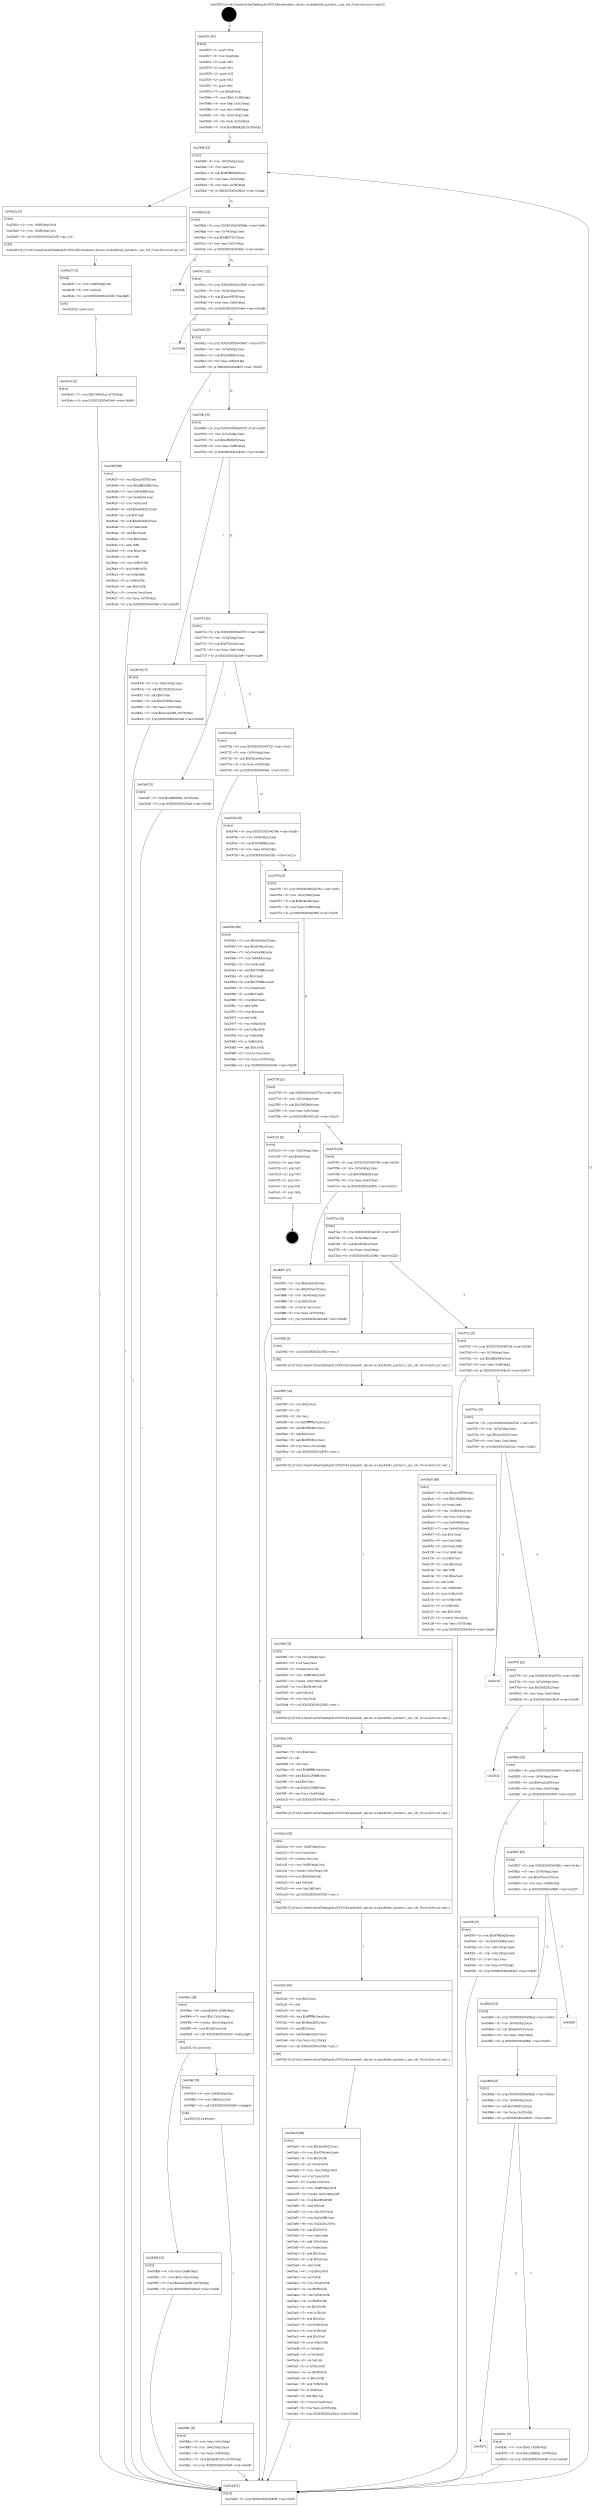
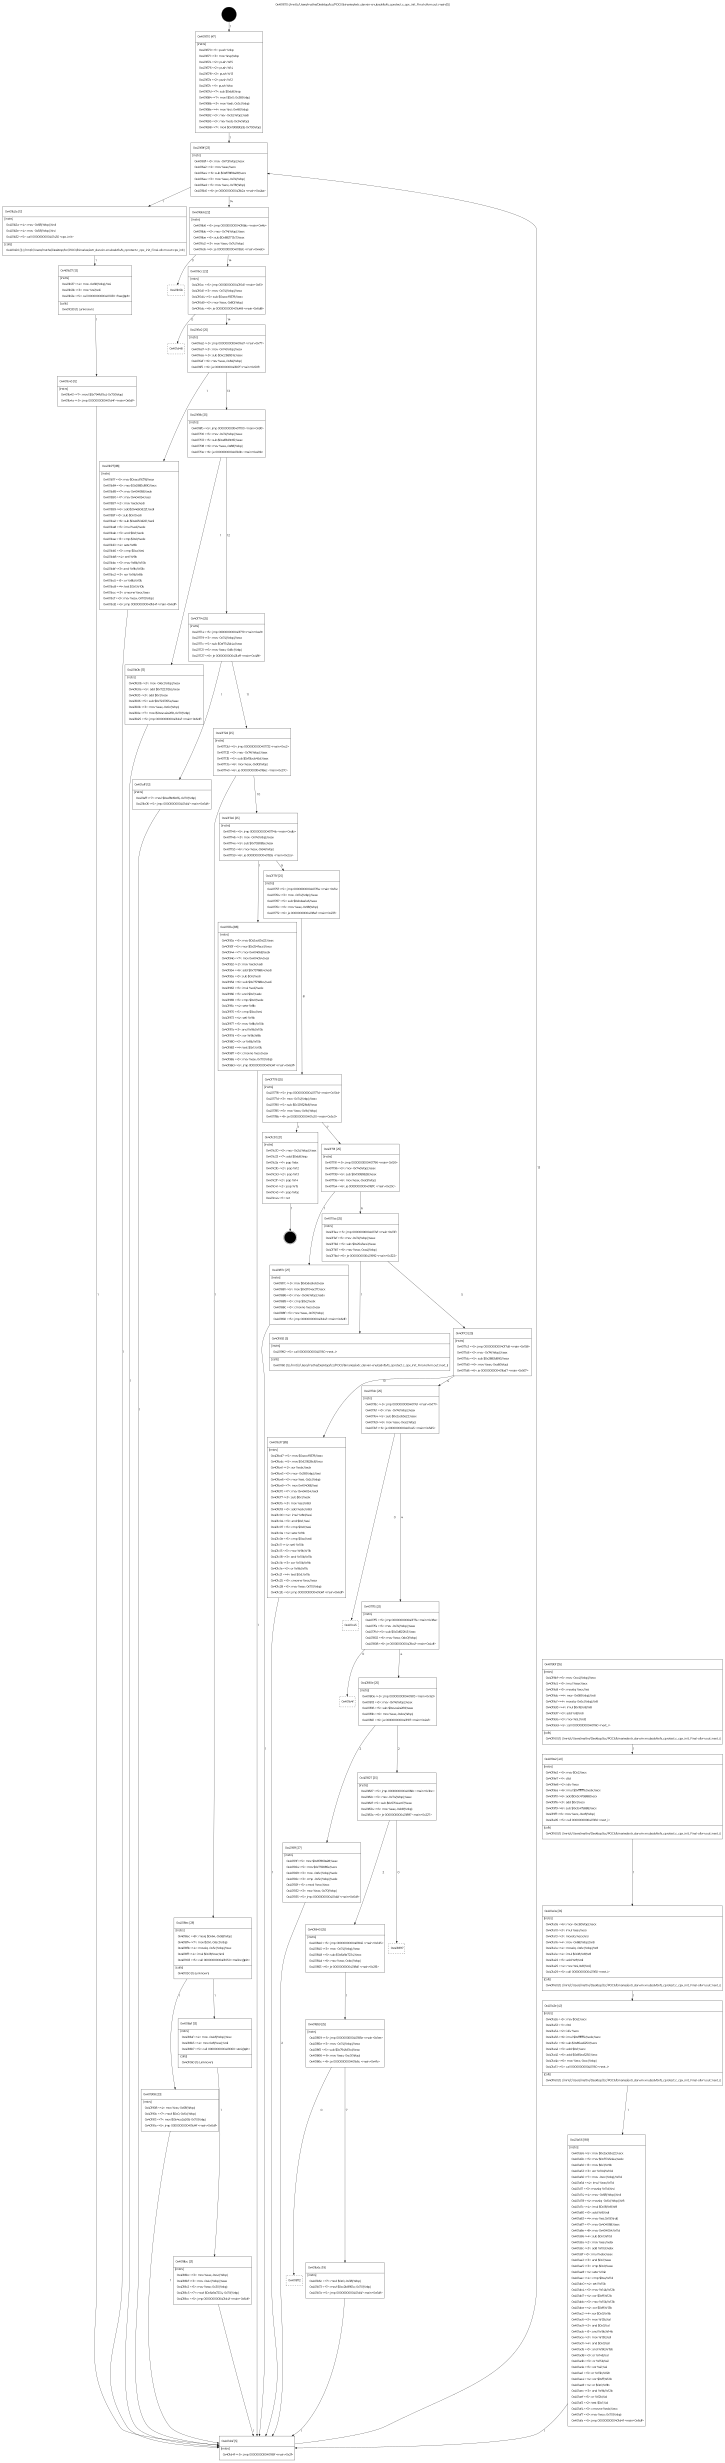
(465, 1381) -> (384, 1381)
(362, 1428) -> none
